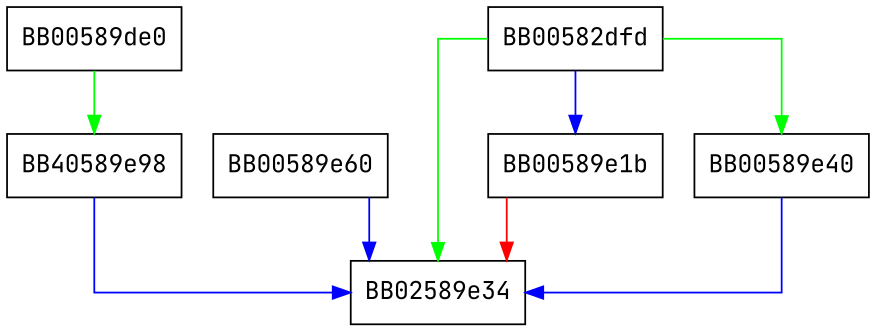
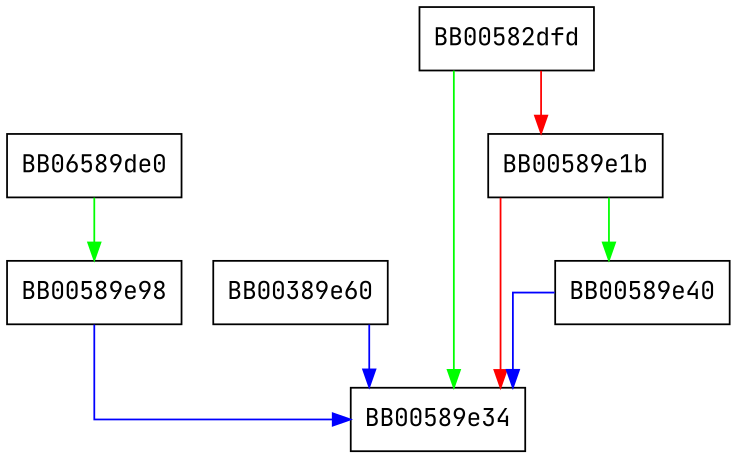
(94, 39) -> (94, 166)
(761, 39) -> (609, 220)
(575, 93) -> (541, 93)
(94, 166) -> (94, 293)
(301, 166) -> (301, 293)
(438, 293) -> (438, 419)
